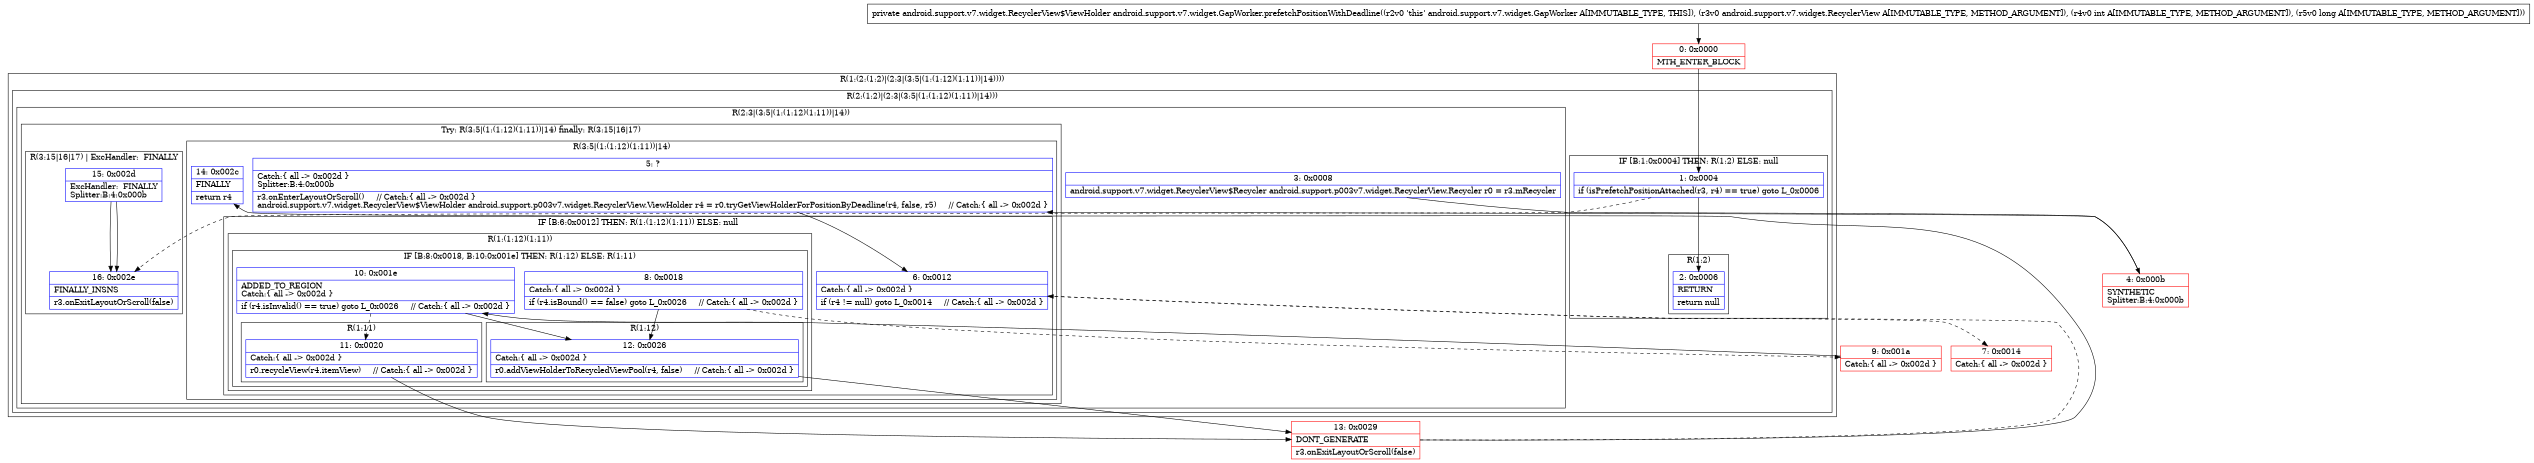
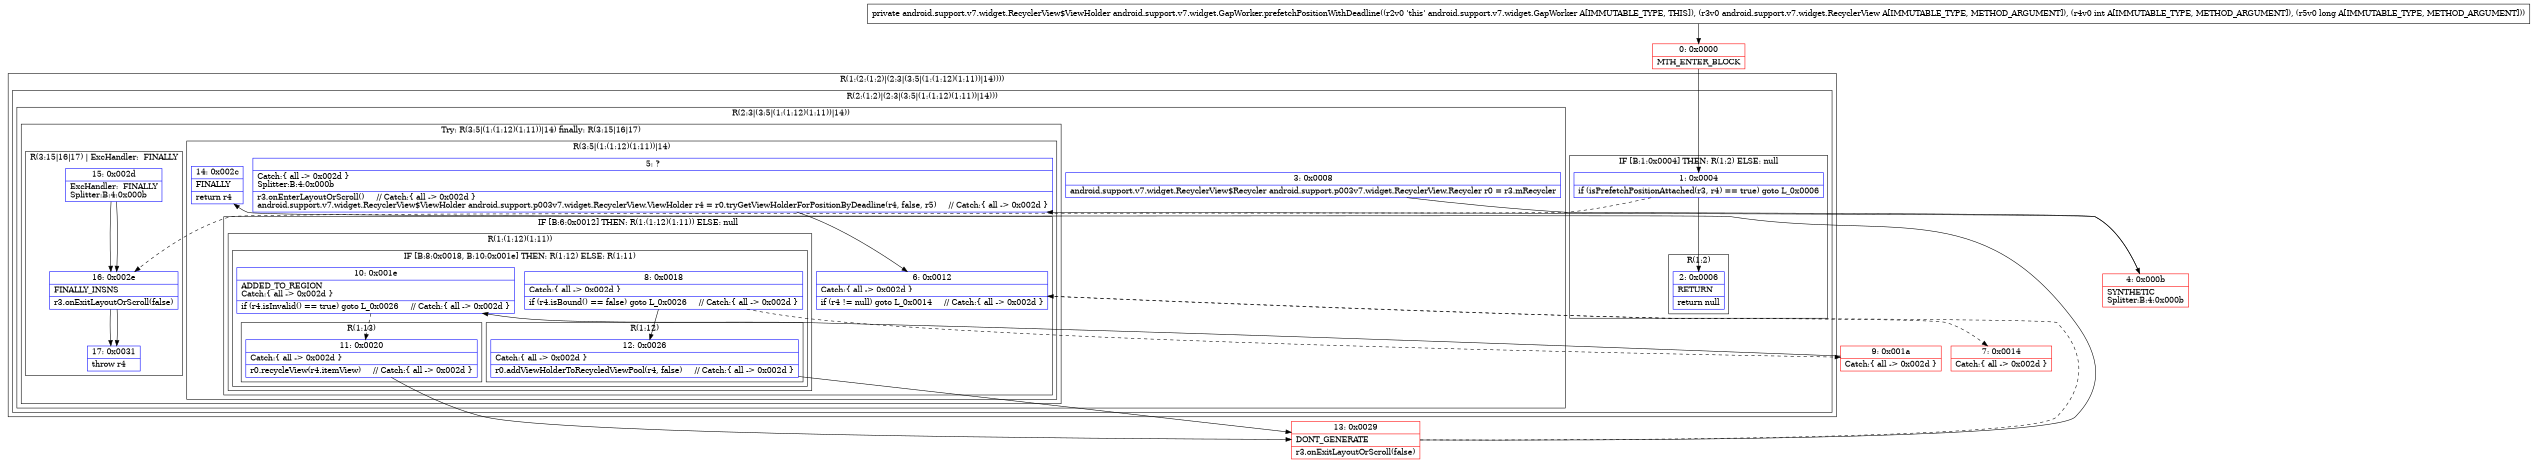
(518, 326) -> none
(362, 329) -> (362, 329)
none -> (114, 359)
